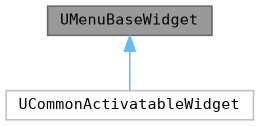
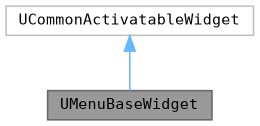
(130, 71) -> (130, 71)
